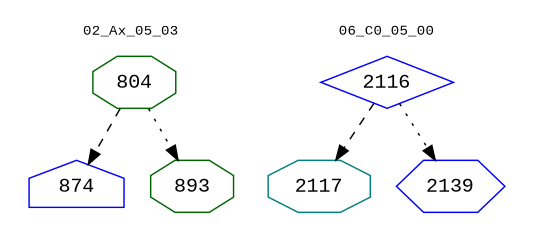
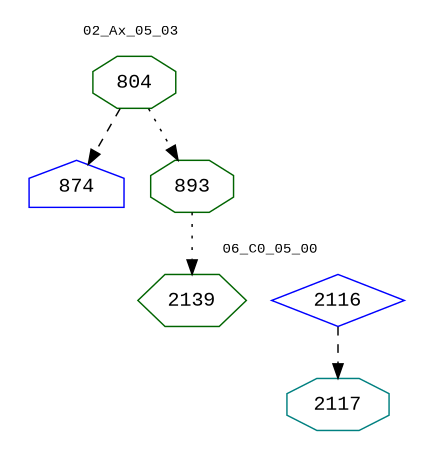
(414, 126) -> (192, 244)
(451, 186) -> (192, 300)
